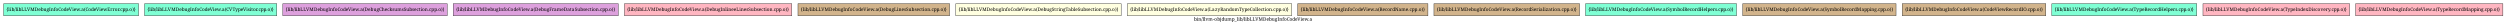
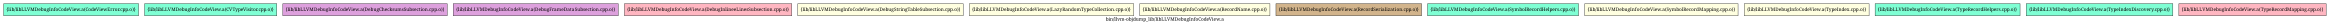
(874, 10) -> none
(1363, 10) -> (1205, 10)
none -> (1807, 10)
(1819, 10) -> (1661, 10)
(1974, 10) -> none
(2276, 10) -> (2100, 10)
